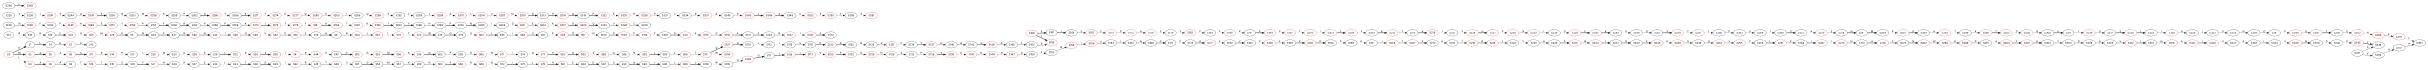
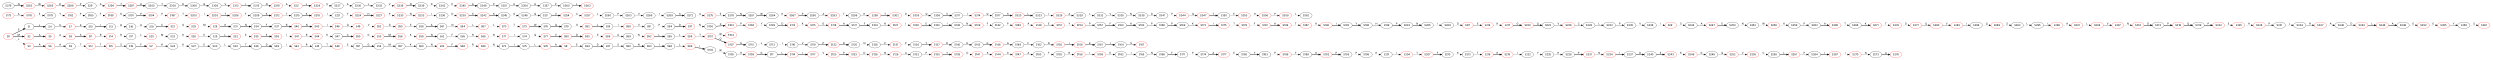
none -> (946, 25)
none -> (1610, 25)
none -> (100, 27)
(1111, 33) -> none
(532, 35) -> (638, 27)
(563, 35) -> (670, 27)
(1041, 38) -> (1068, 45)
(1892, 43) -> none
(2409, 46) -> (555, 6)
(2367, 50) -> (493, 6)
